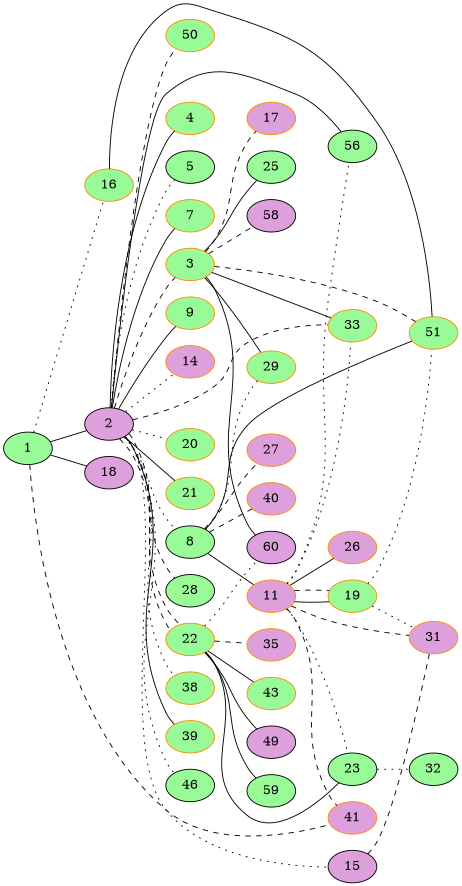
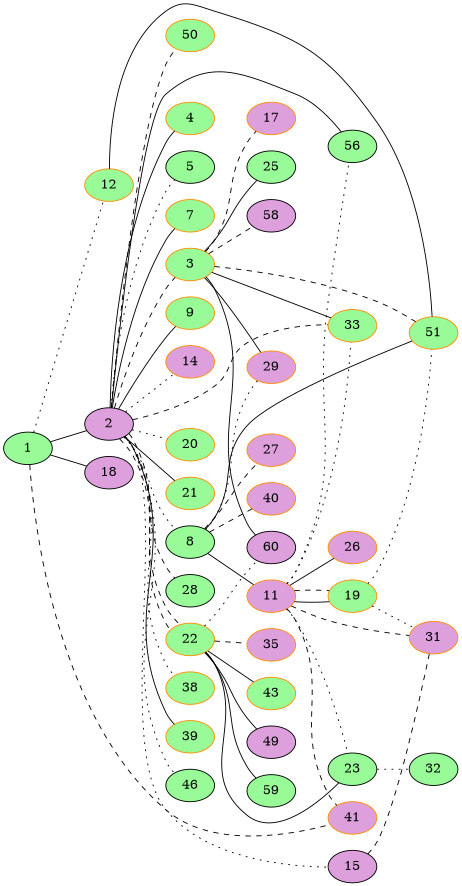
(109, 185) -> (109, 185)
(271, 367) -> (271, 367)
